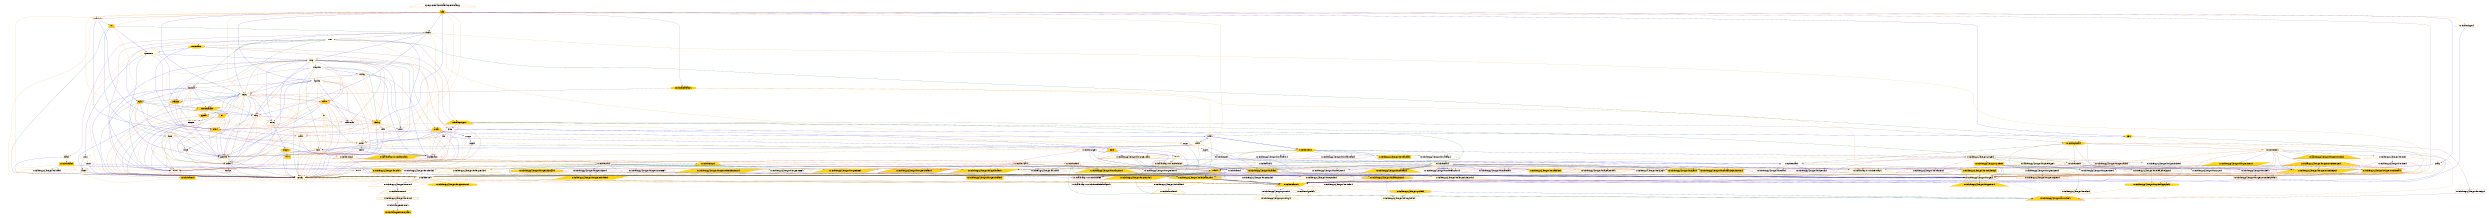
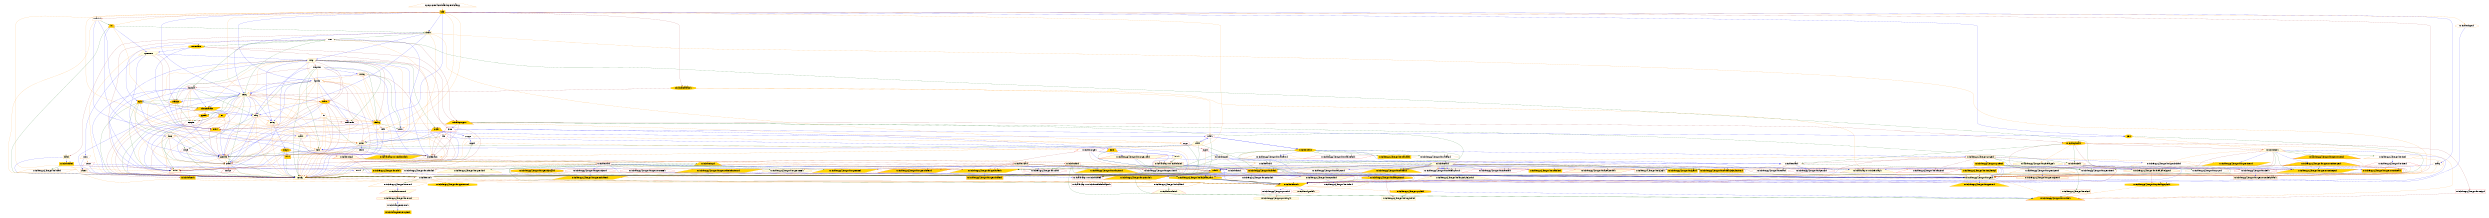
(2112, 164) -> none
(469, 171) -> (469, 171)
(1161, 171) -> (1161, 171)
(398, 212) -> (398, 212)
